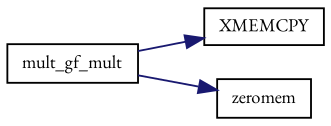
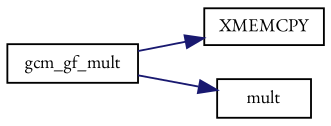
(73, 63) -> (73, 63)
(264, 98) -> (264, 98)
